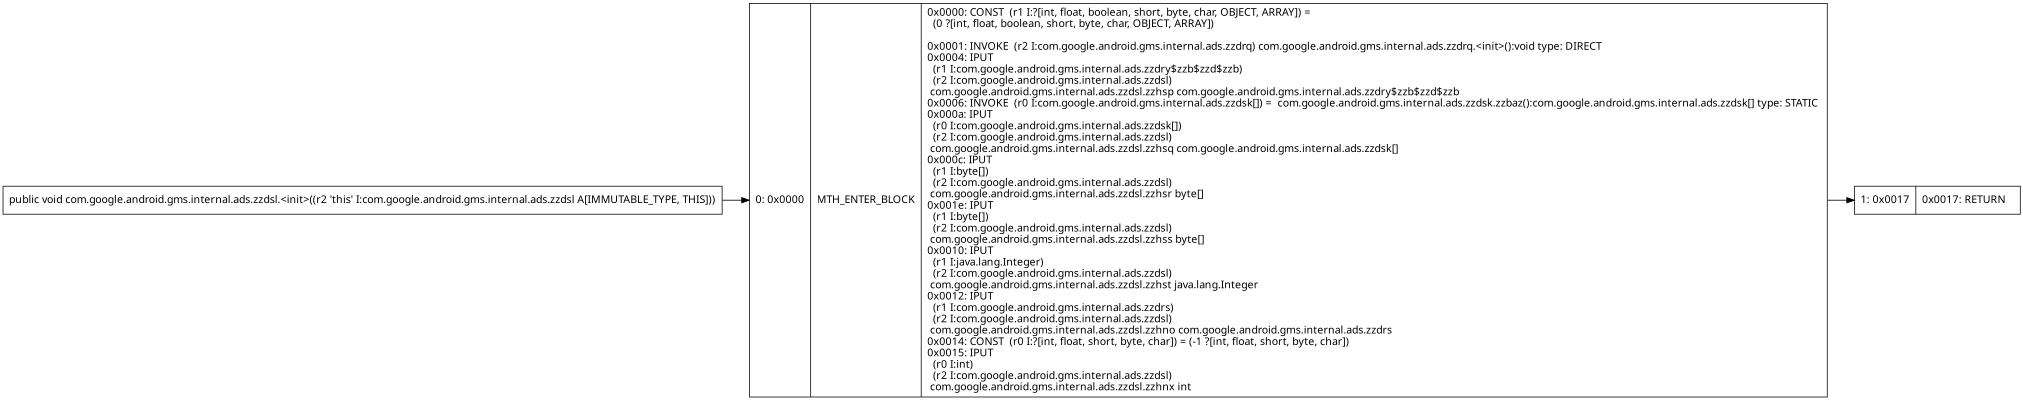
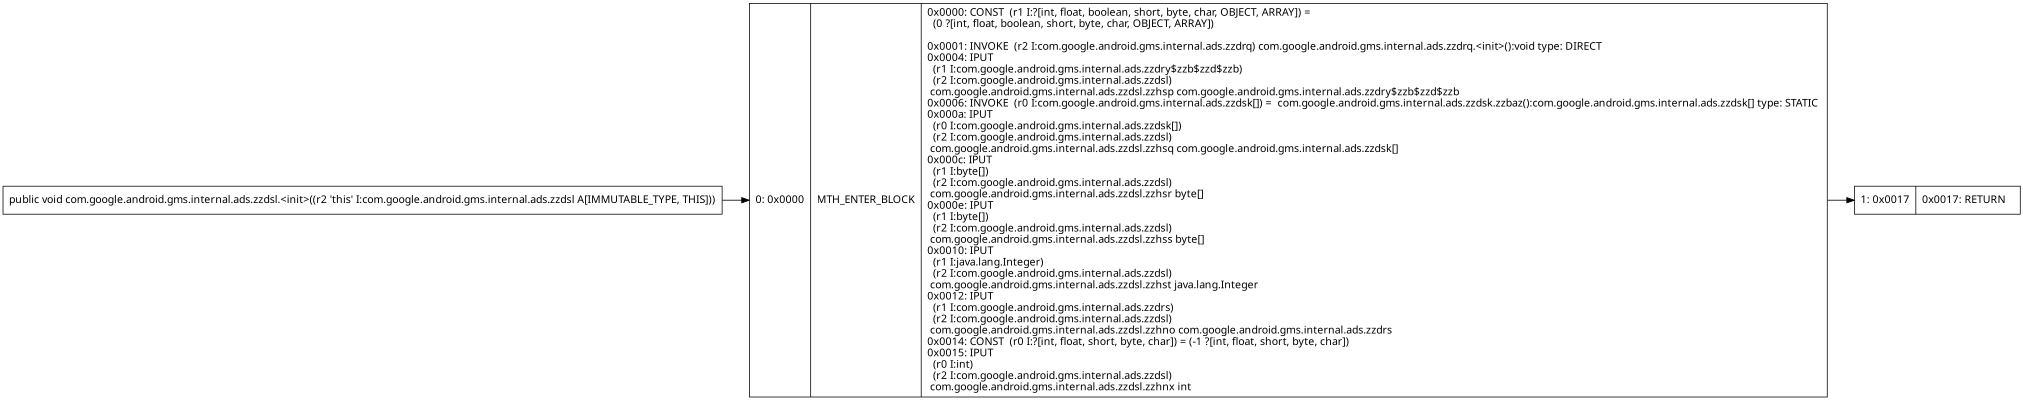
(963, 206) -> (963, 206)
